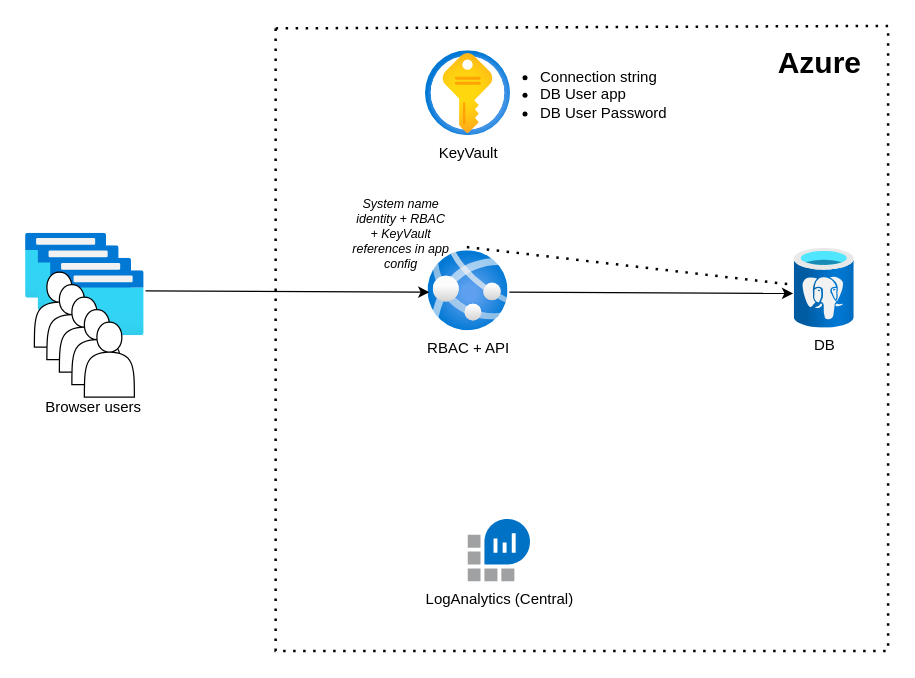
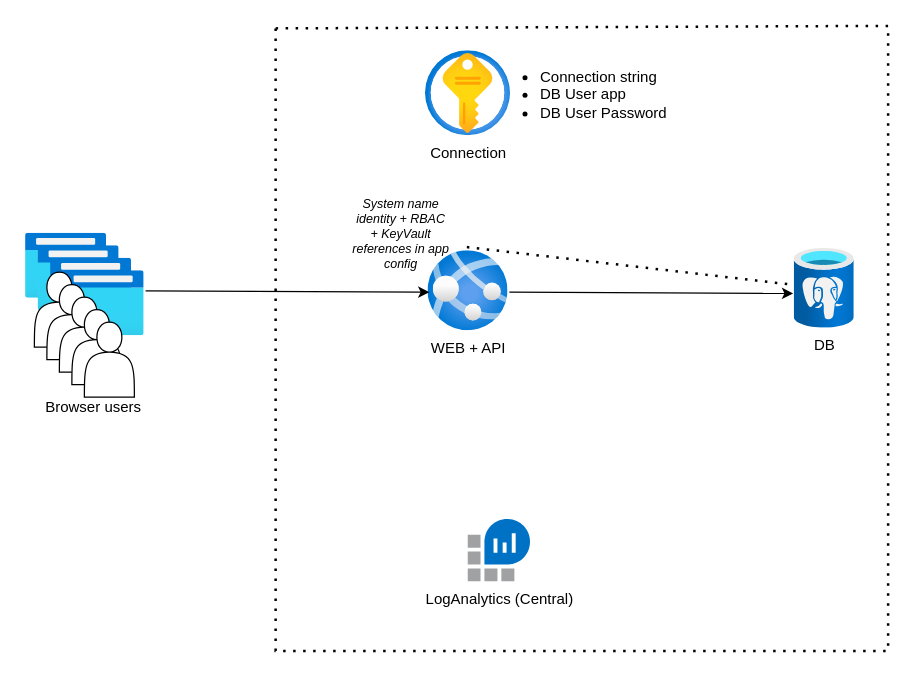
(819, 63) -> none
(469, 153) -> (469, 153)
(469, 348) -> (469, 348)
